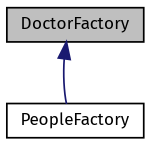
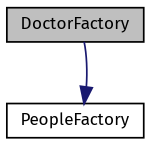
(64, 81) -> (87, 64)
